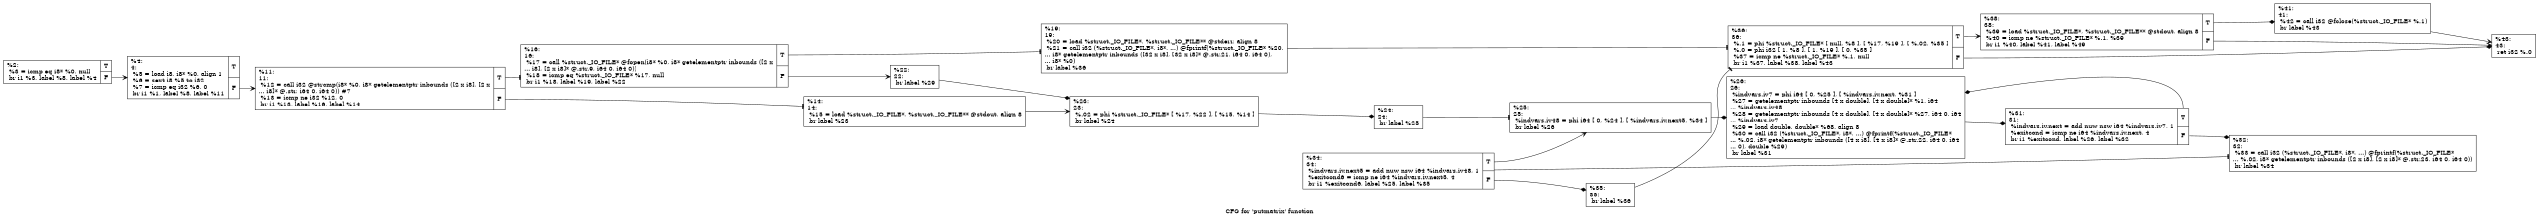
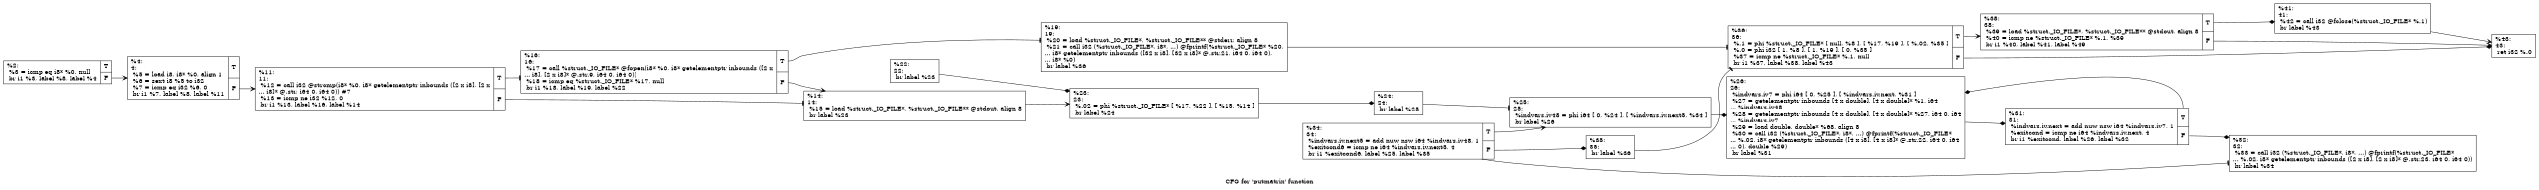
(837, 77) -> (804, 87)
(915, 83) -> (915, 77)
(178, 94) -> (178, 94)
